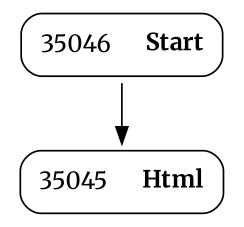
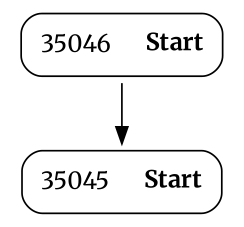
(174, 180) -> (174, 180)
